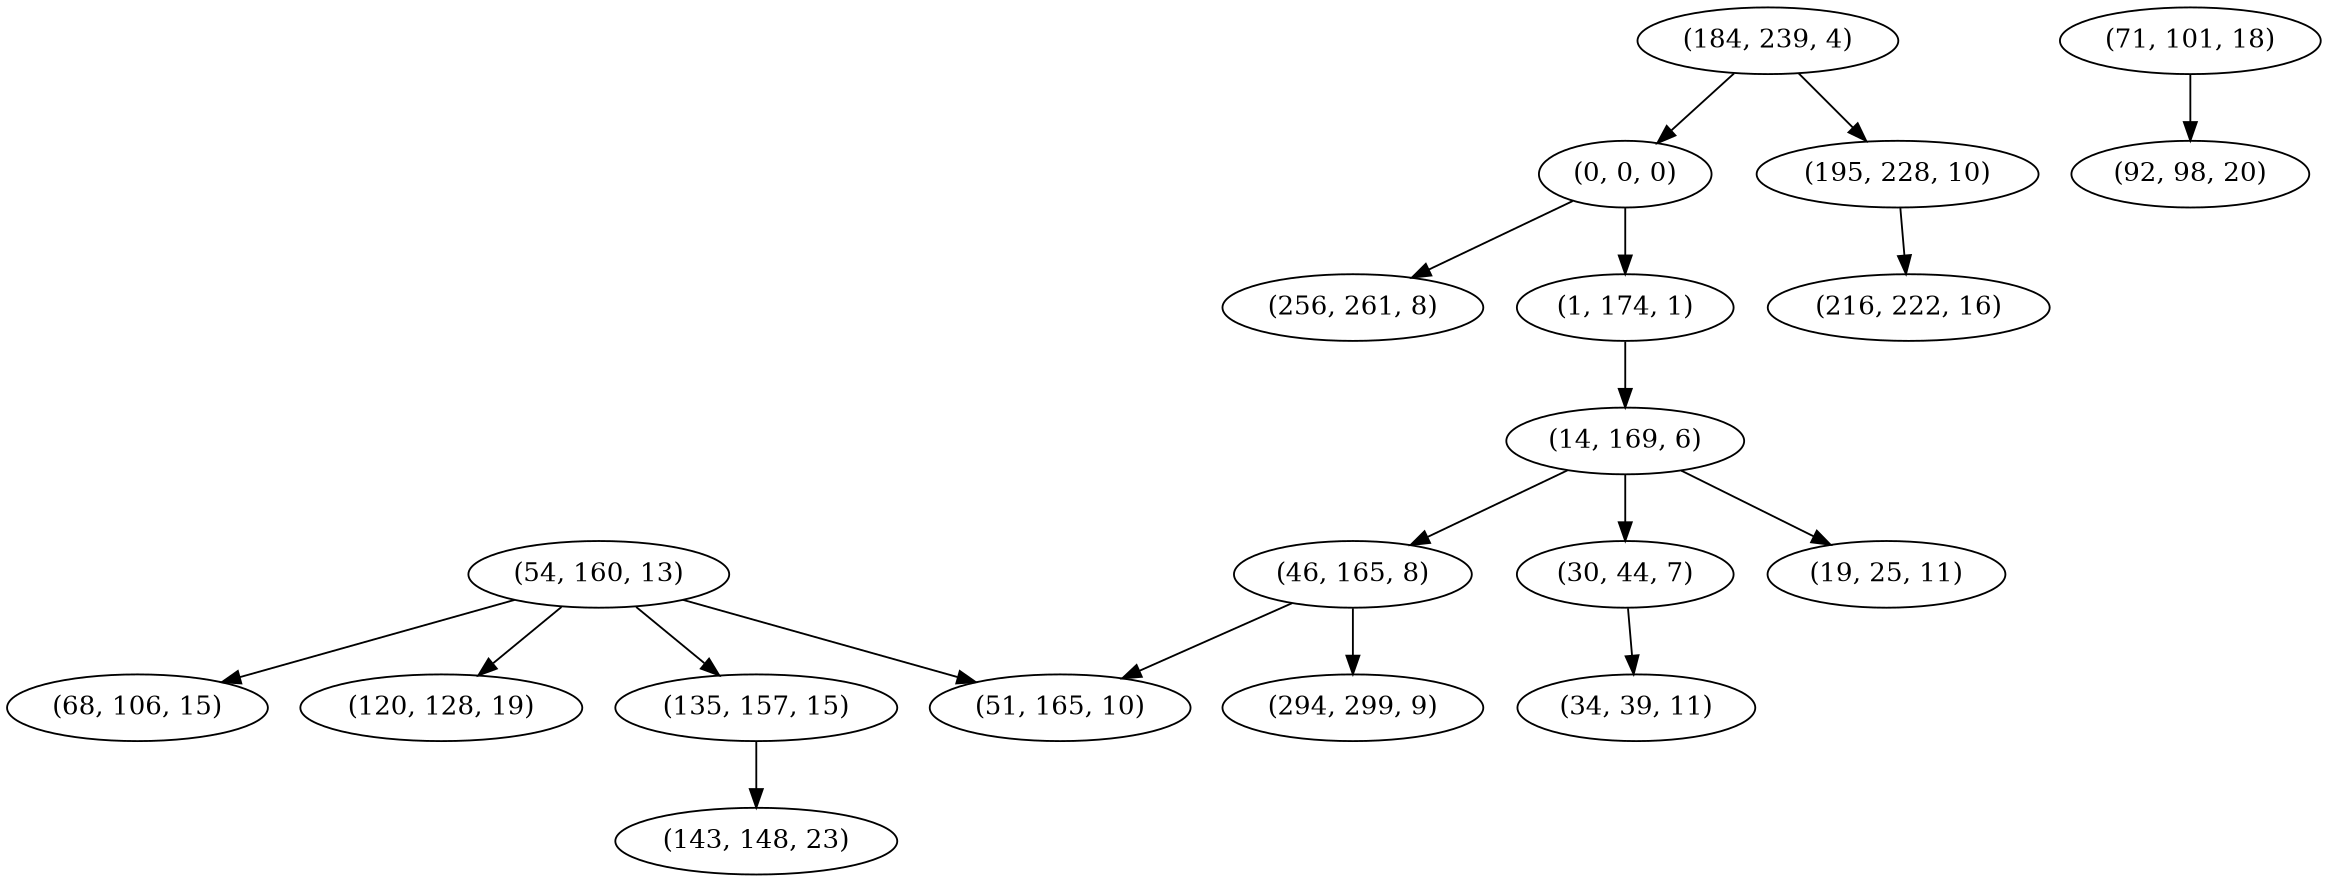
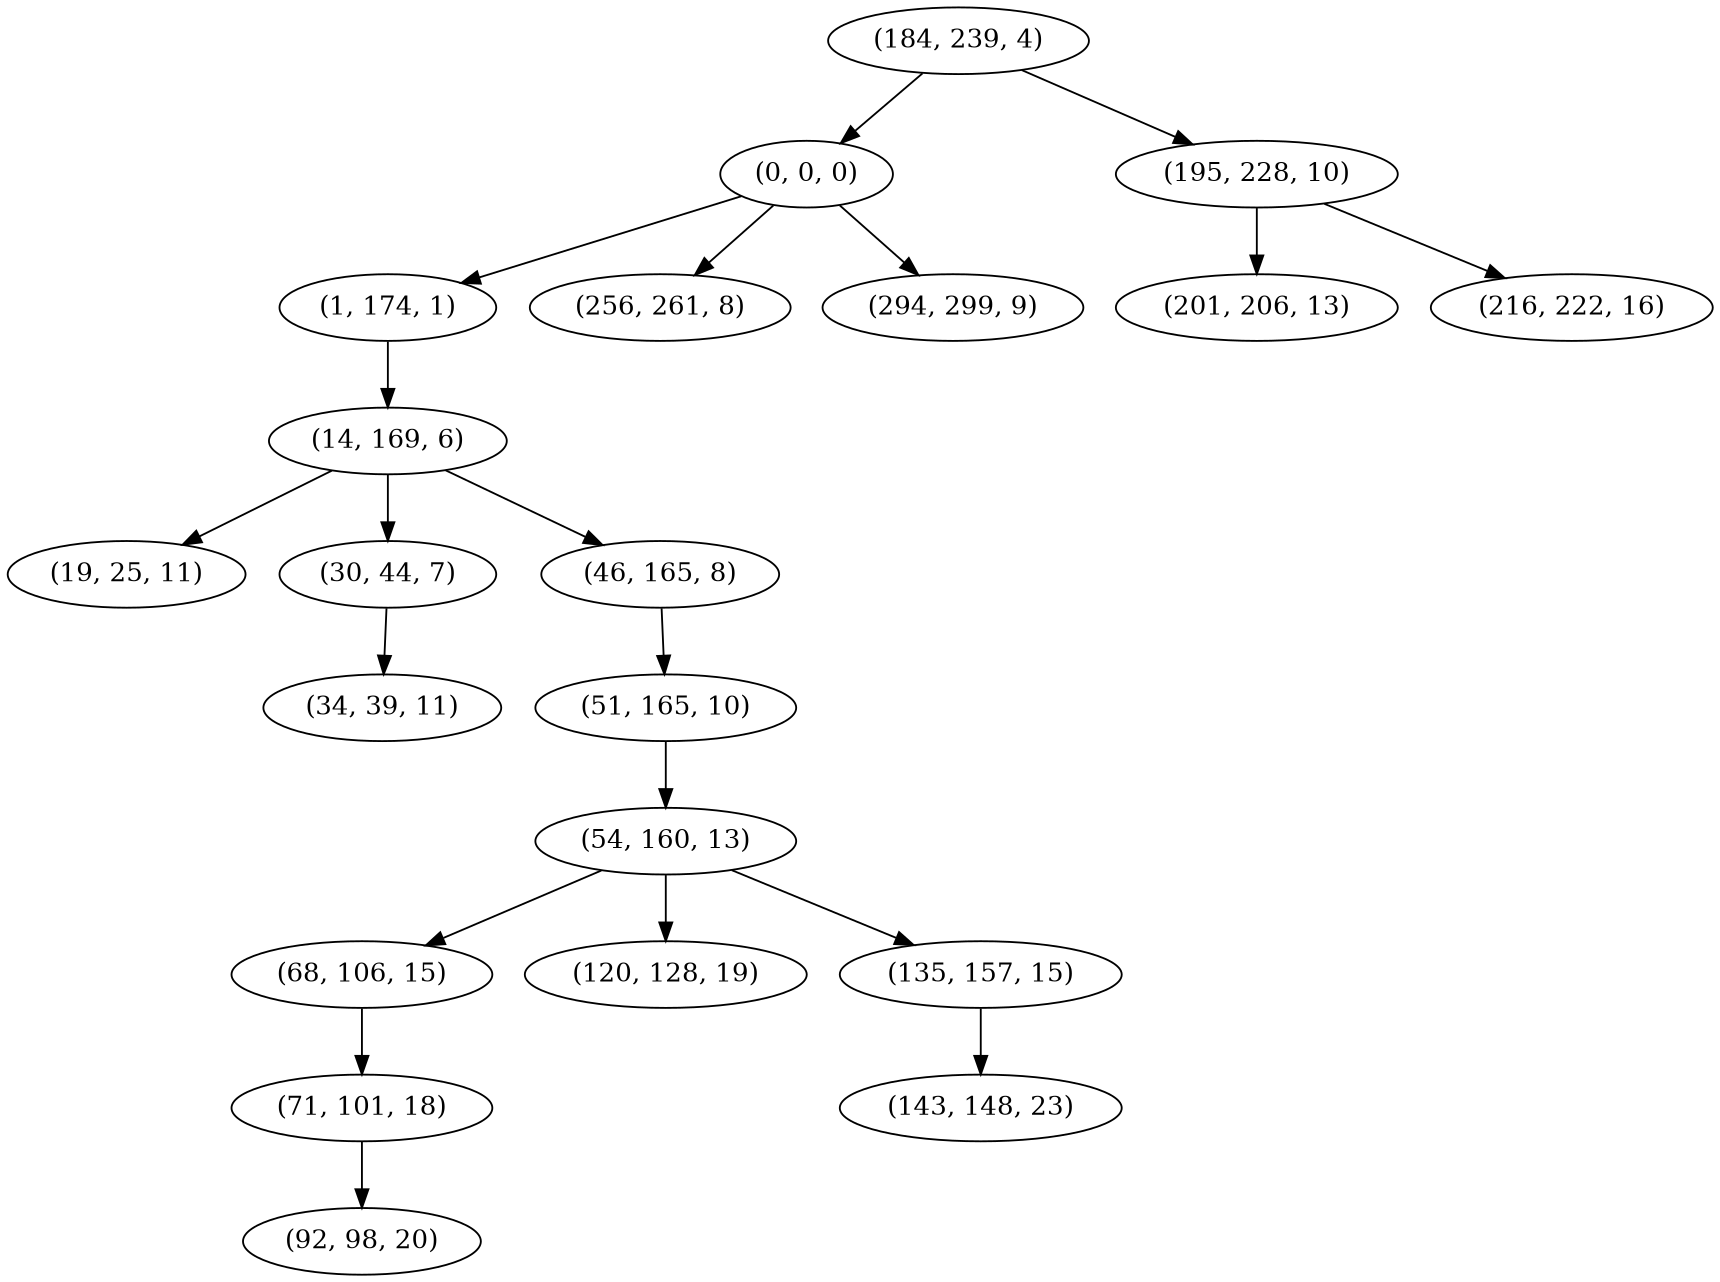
none -> (1257, 308)
(1353, 632) -> (872, 234)
(820, 638) -> (666, 765)
none -> (362, 1032)
